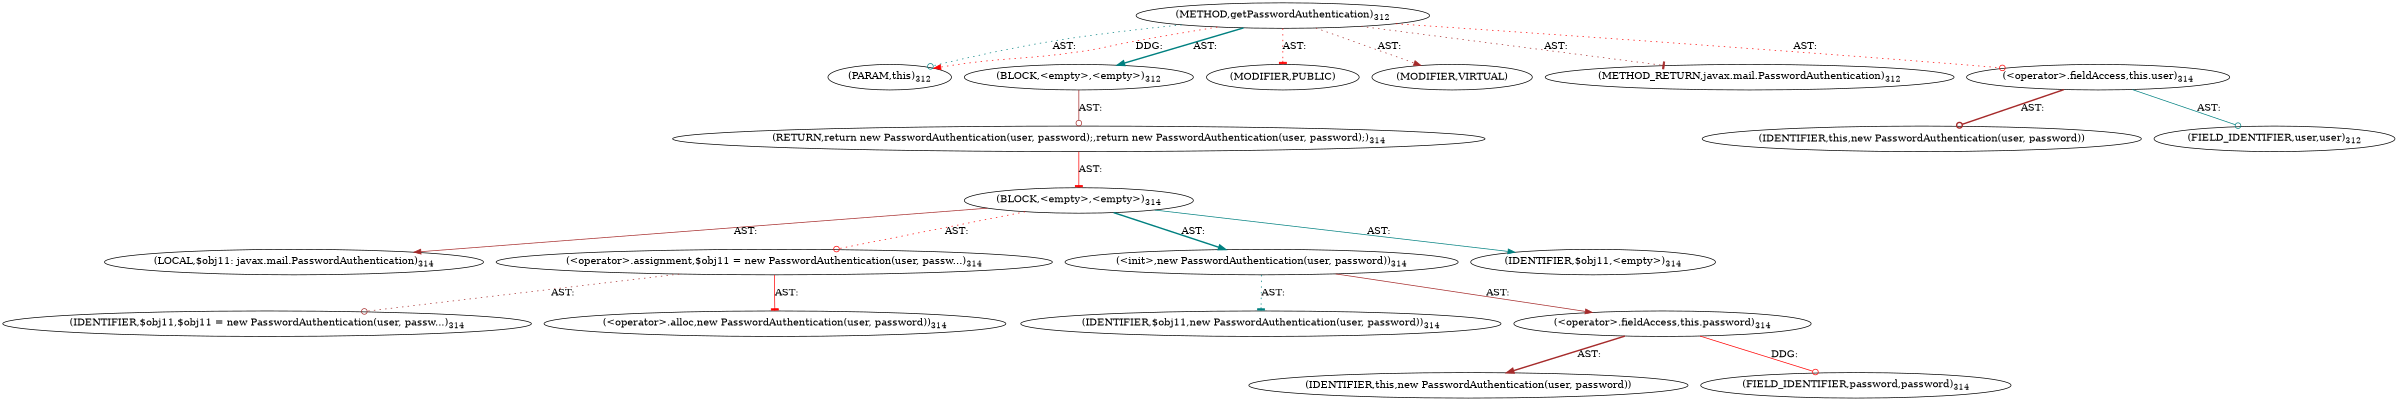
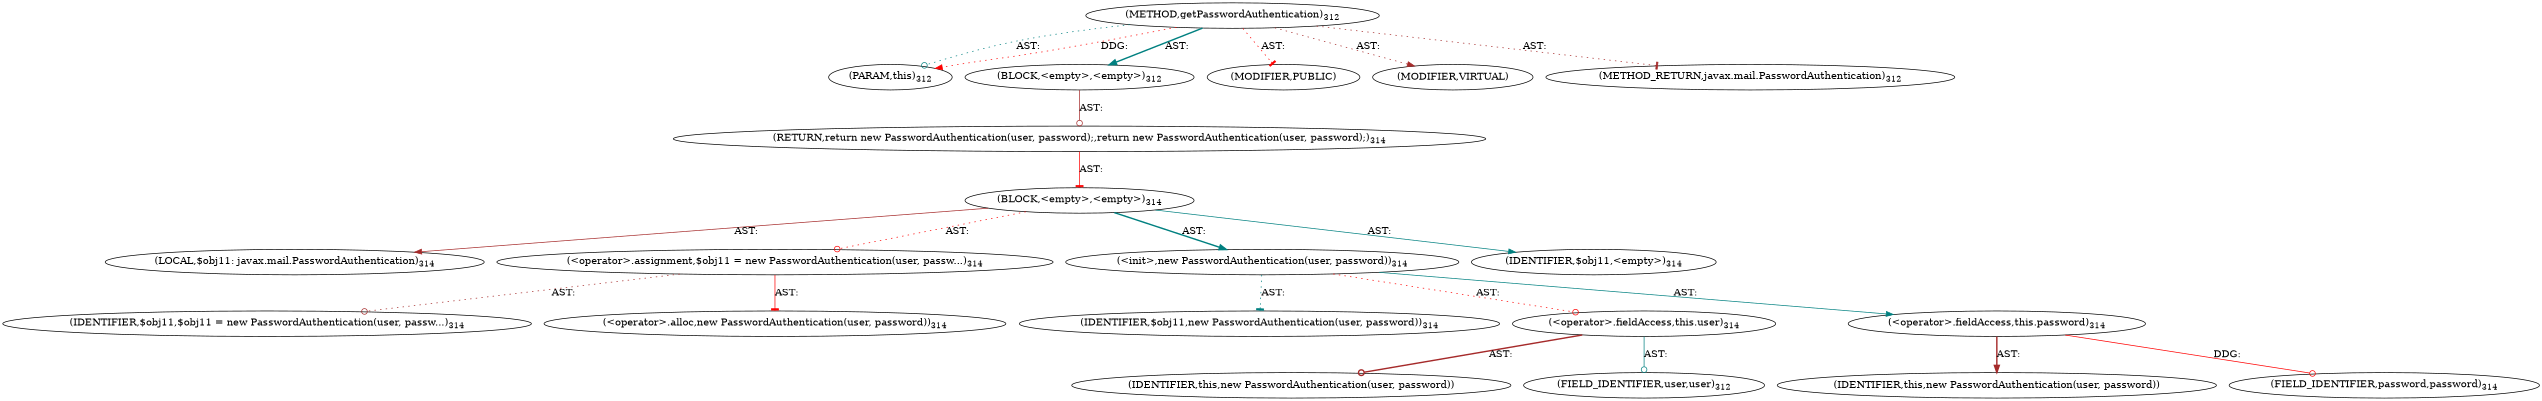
(1698, 45) -> (1453, 293)
(1460, 293) -> (1633, 293)
